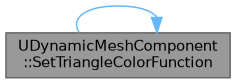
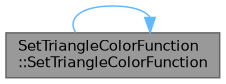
(118, 55) -> (113, 55)
